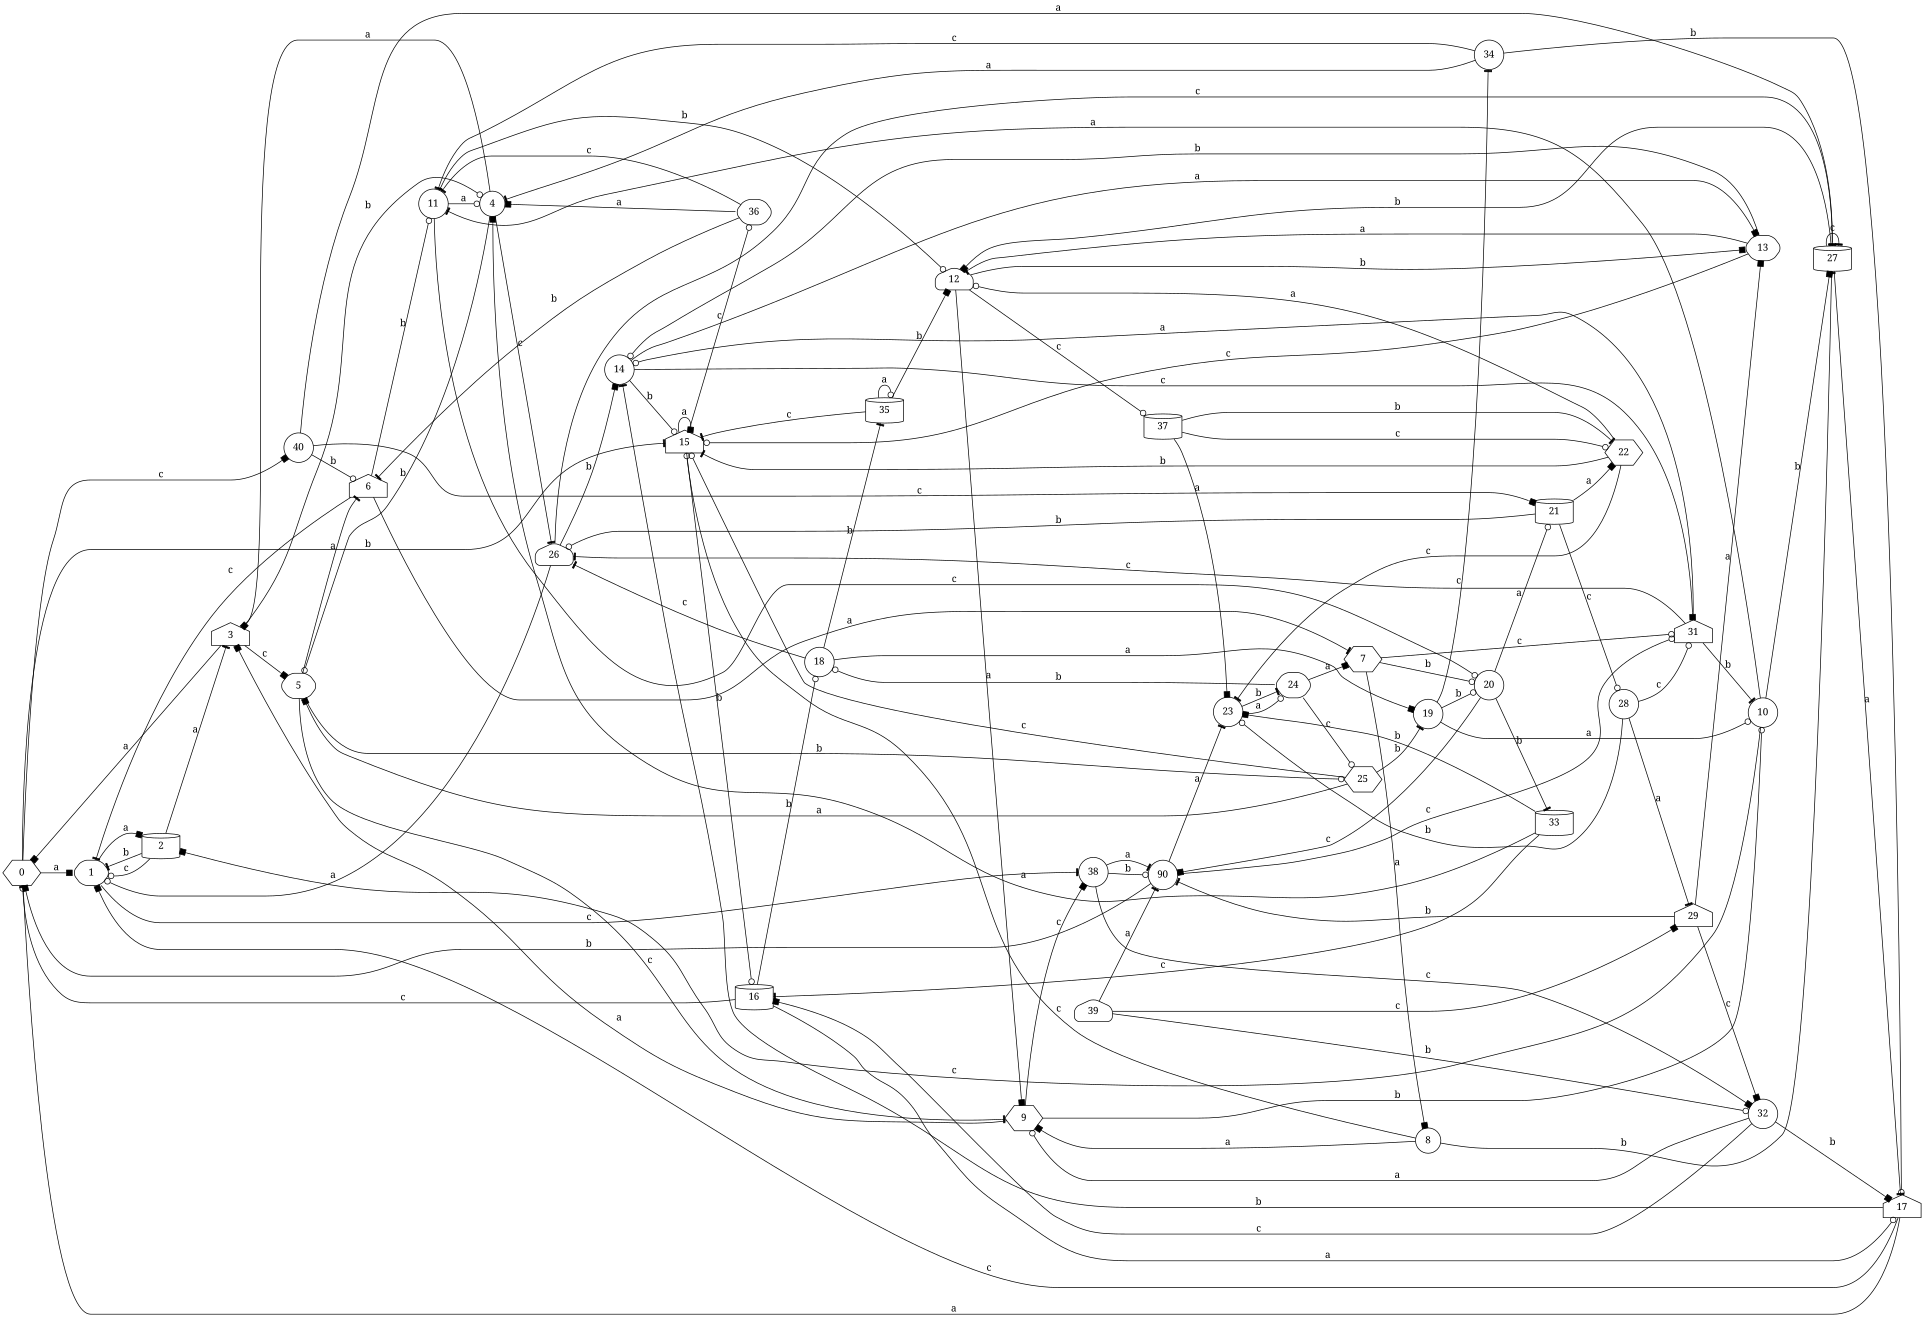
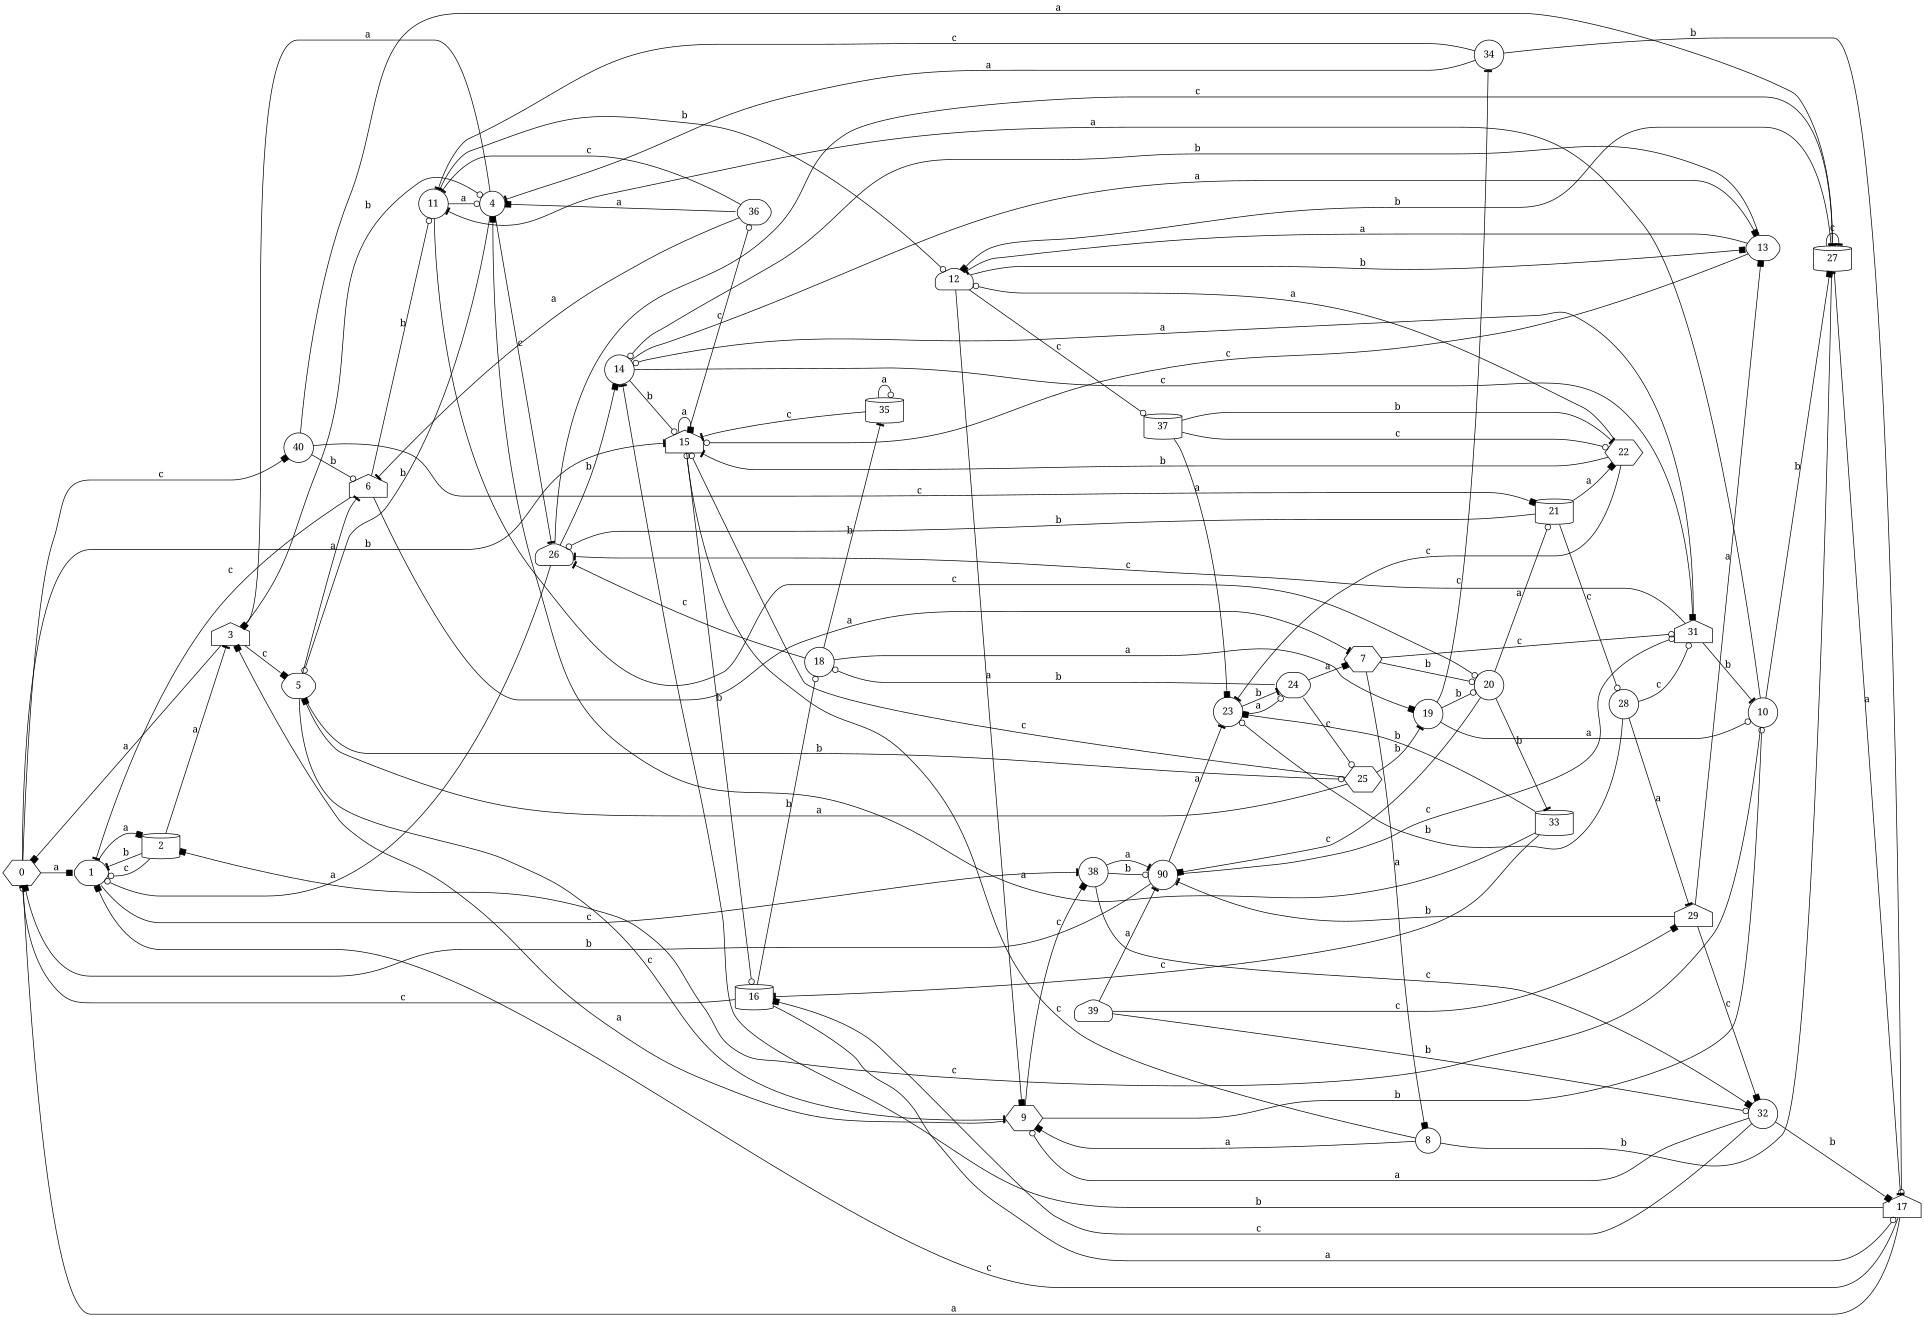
(554, 299) -> (554, 299)
(918, 347) -> none
